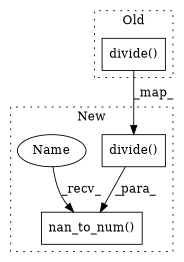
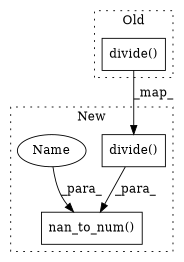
(82, 189) -> (82, 189)
